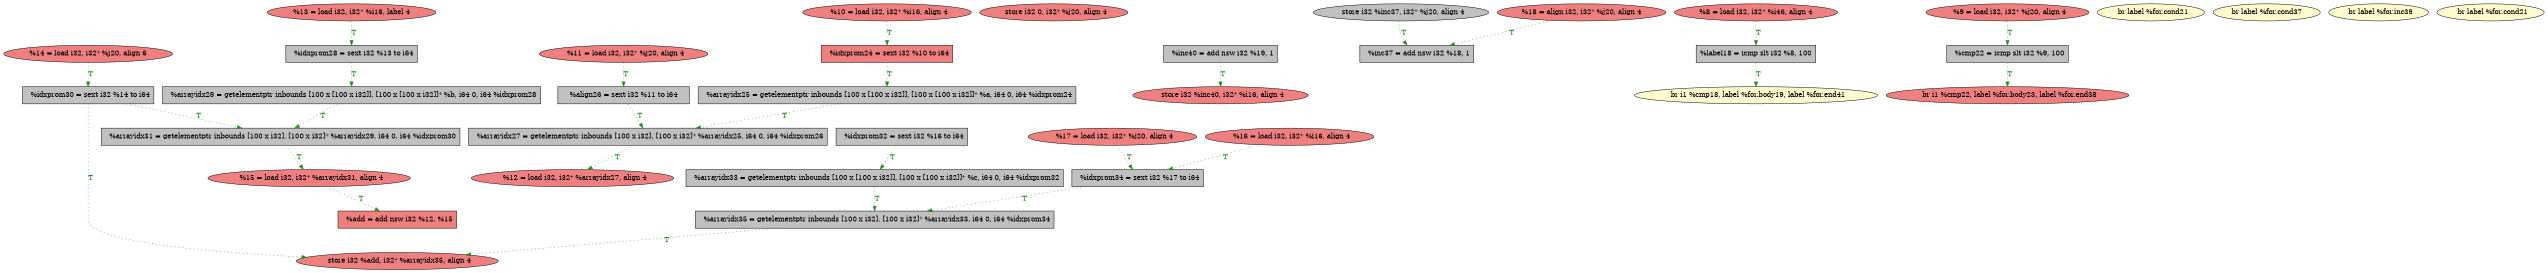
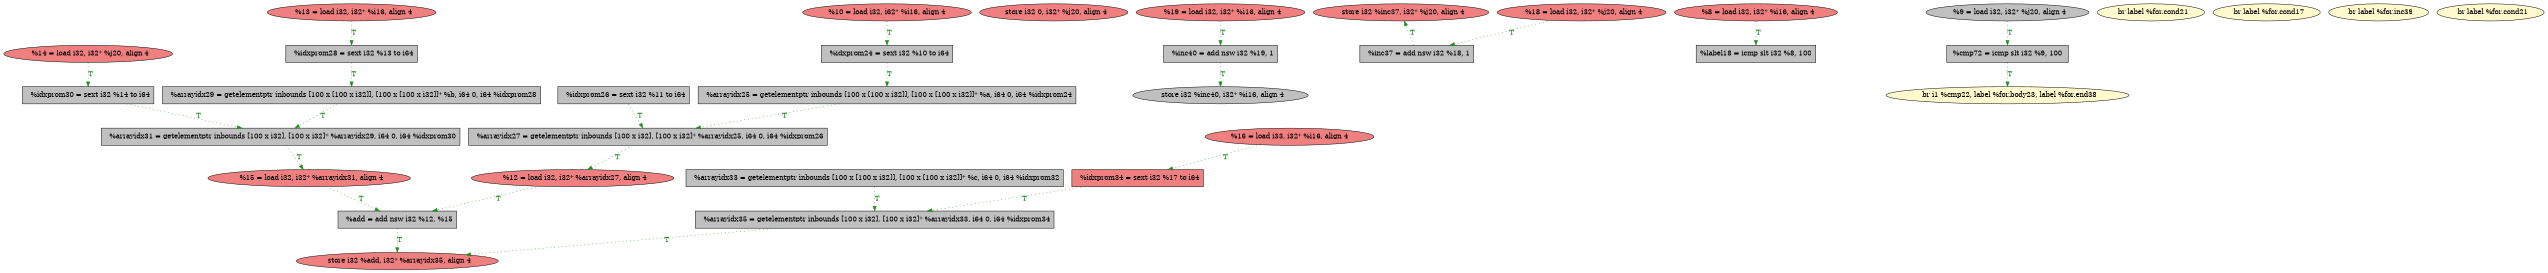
(352, 12) -> (352, 12)
(887, 12) -> (887, 12)
none -> (1221, 12)
(1401, 12) -> (1401, 12)
(1582, 12) -> (1582, 12)
(1756, 12) -> (1756, 12)
(2008, 12) -> (2008, 12)
(2267, 12) -> (2267, 12)
(1400, 32) -> (1410, 35)
(88, 54) -> (88, 54)
(624, 54) -> none
(887, 54) -> (887, 54)
(2008, 54) -> (2008, 54)
(624, 95) -> (624, 95)
(1221, 95) -> (1221, 95)
(1756, 95) -> none
(2008, 95) -> (2008, 95)
(902, 137) -> none
(1112, 137) -> none
(1290, 137) -> (1290, 137)
(1138, 178) -> (1138, 178)
none -> (488, 198)
(397, 220) -> (397, 220)
(134, 241) -> (397, 238)
